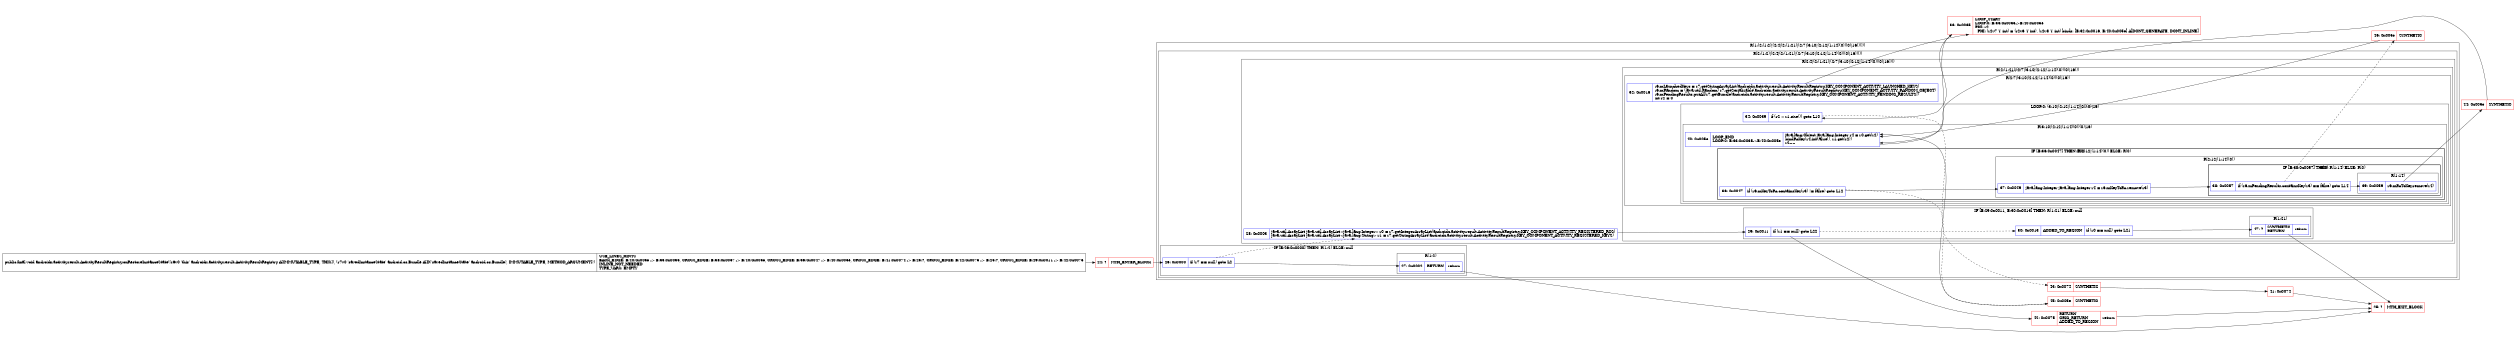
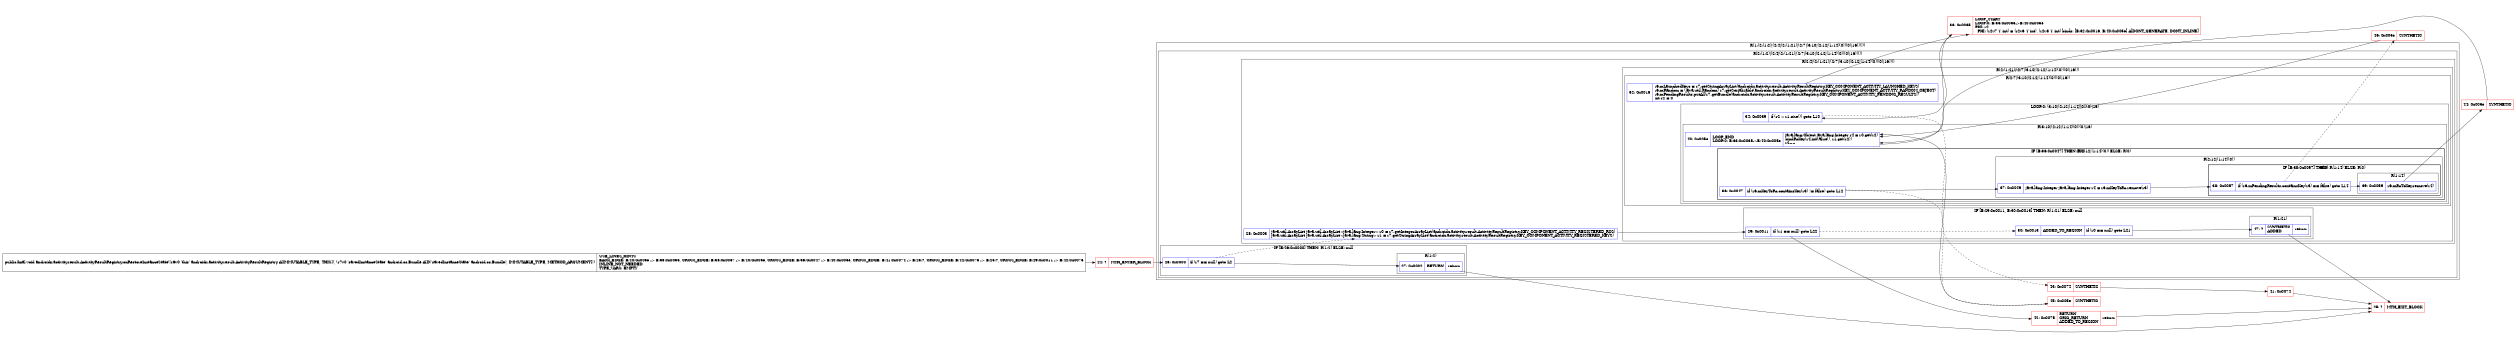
(2276, 231) -> (2275, 231)
